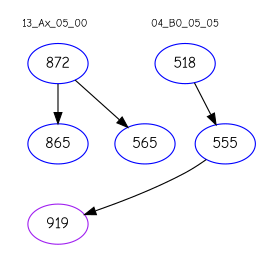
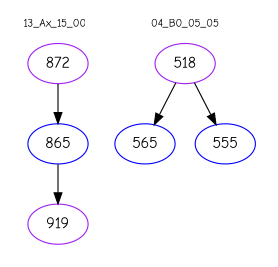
(55, 24) -> (55, 24)
(58, 64) -> (58, 64)
(185, 64) -> (185, 64)
(90, 93) -> (168, 99)
(152, 189) -> (58, 179)
